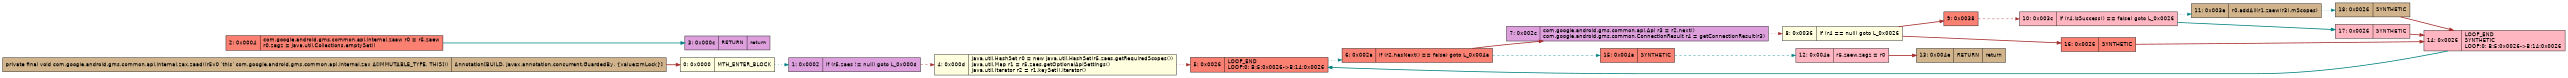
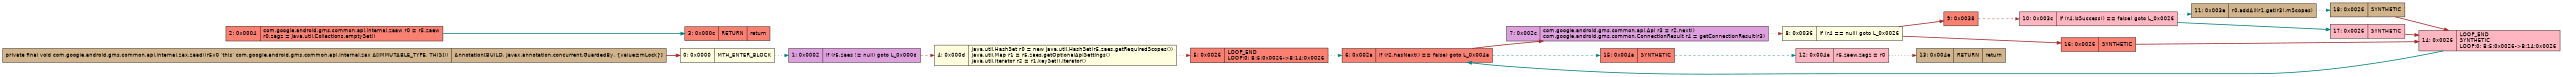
(2275, 10) -> (2272, 10)
(727, 43) -> (727, 34)
(1901, 55) -> (1901, 55)
(1891, 74) -> (1958, 74)
